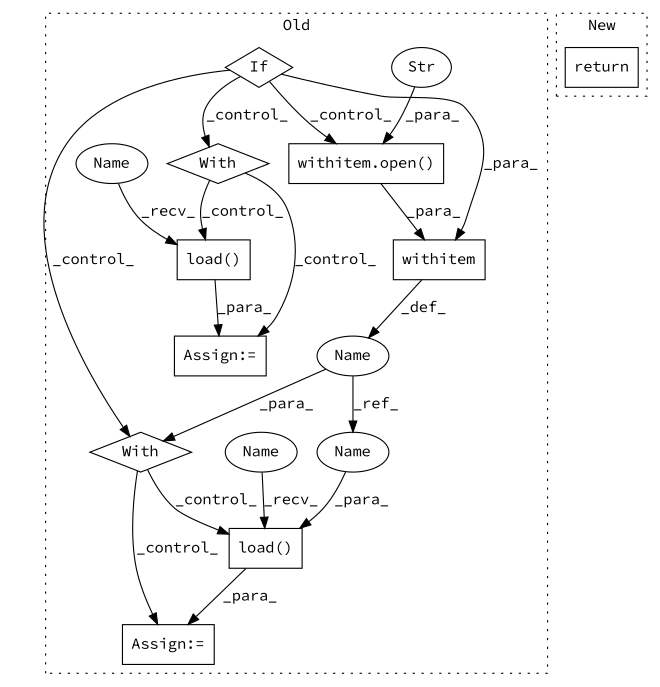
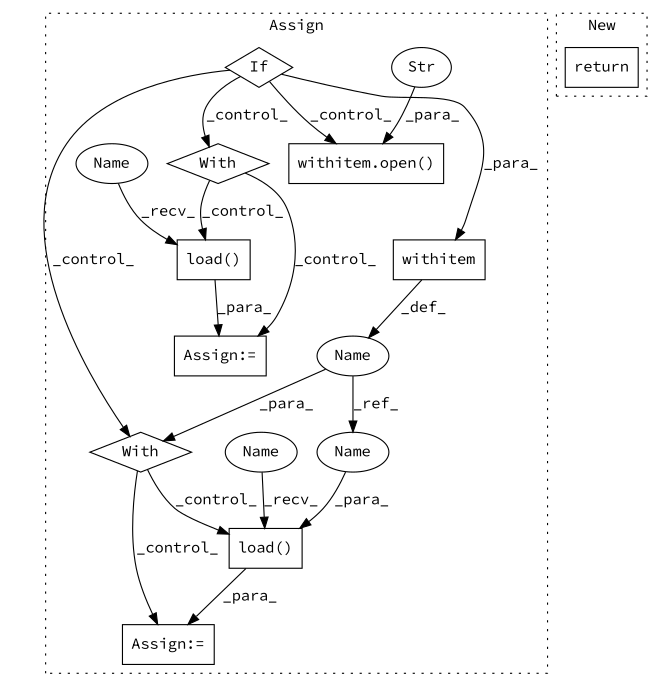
(297, 26) -> (297, 26)
(399, 207) -> none
